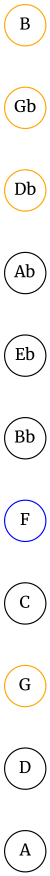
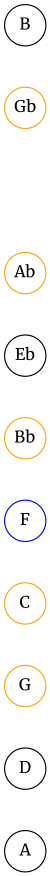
(25, 25) -> (25, 25)
(25, 190) -> none
(25, 273) -> (25, 273)
(25, 438) -> (25, 438)
(25, 603) -> (25, 603)
